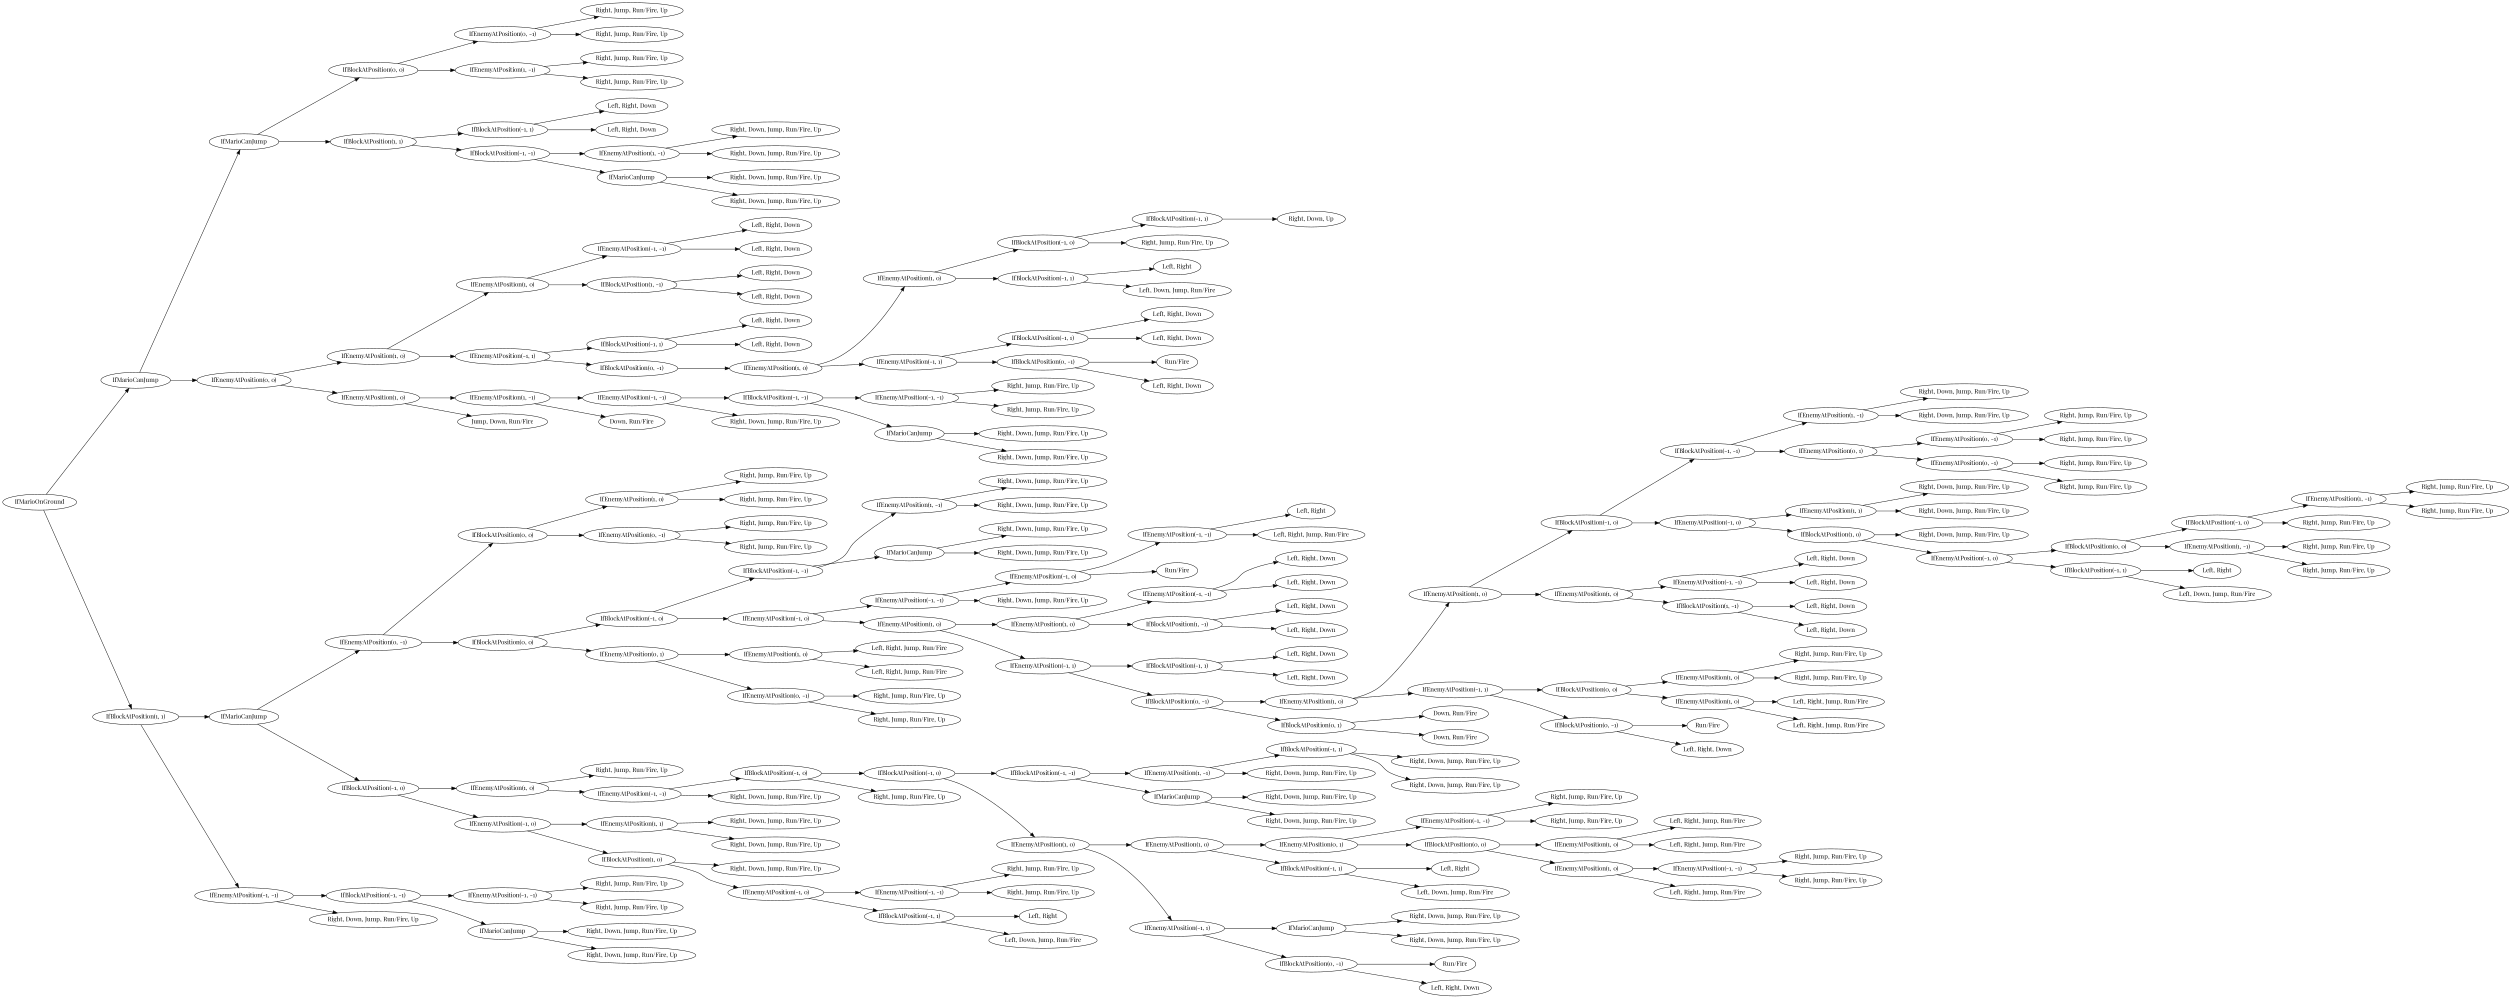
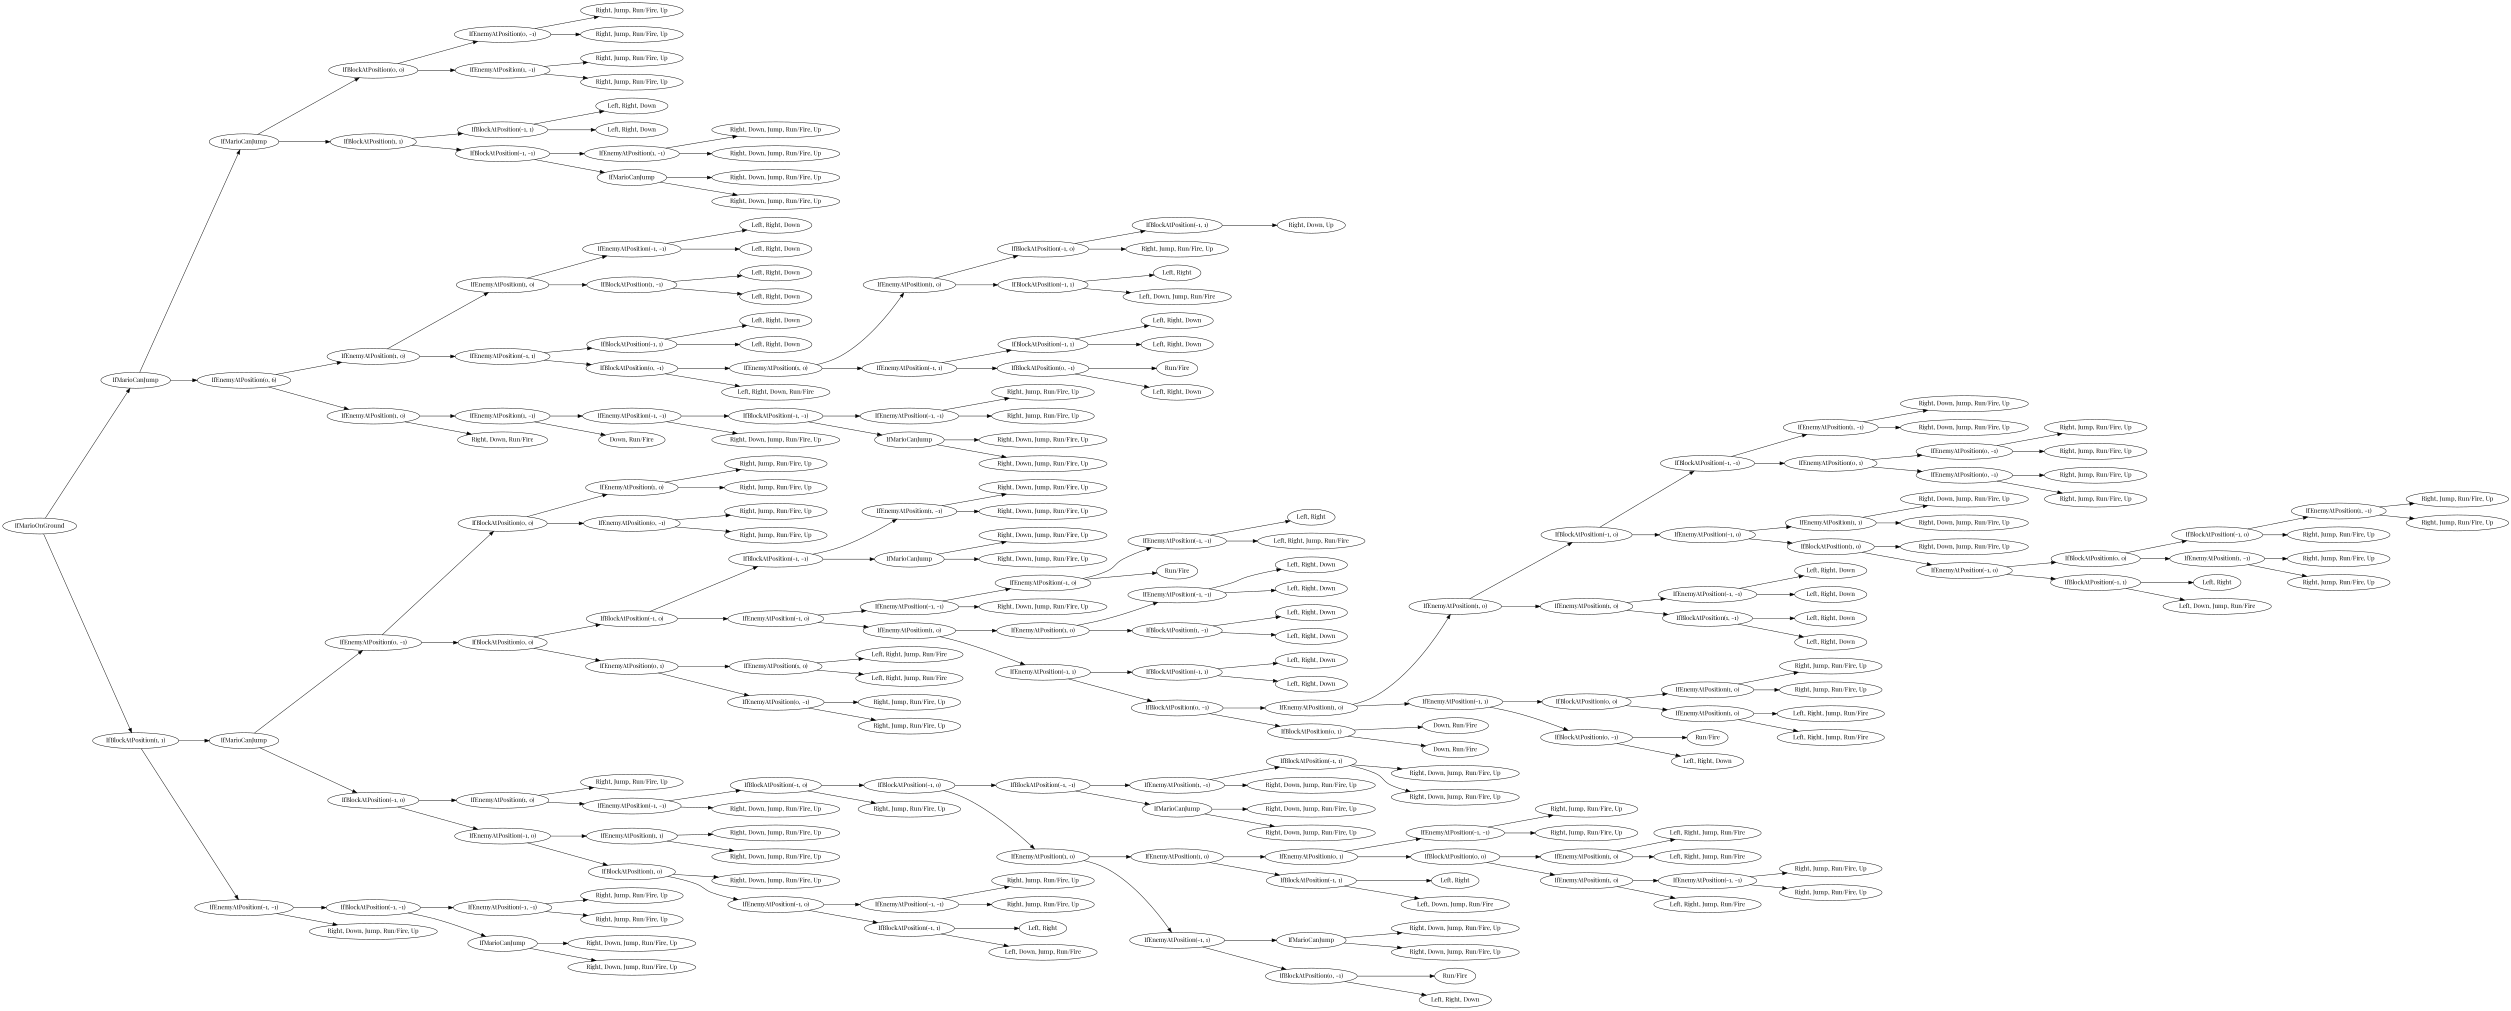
(244, 380) -> (244, 380)
none -> (776, 392)
(503, 422) -> (503, 440)
